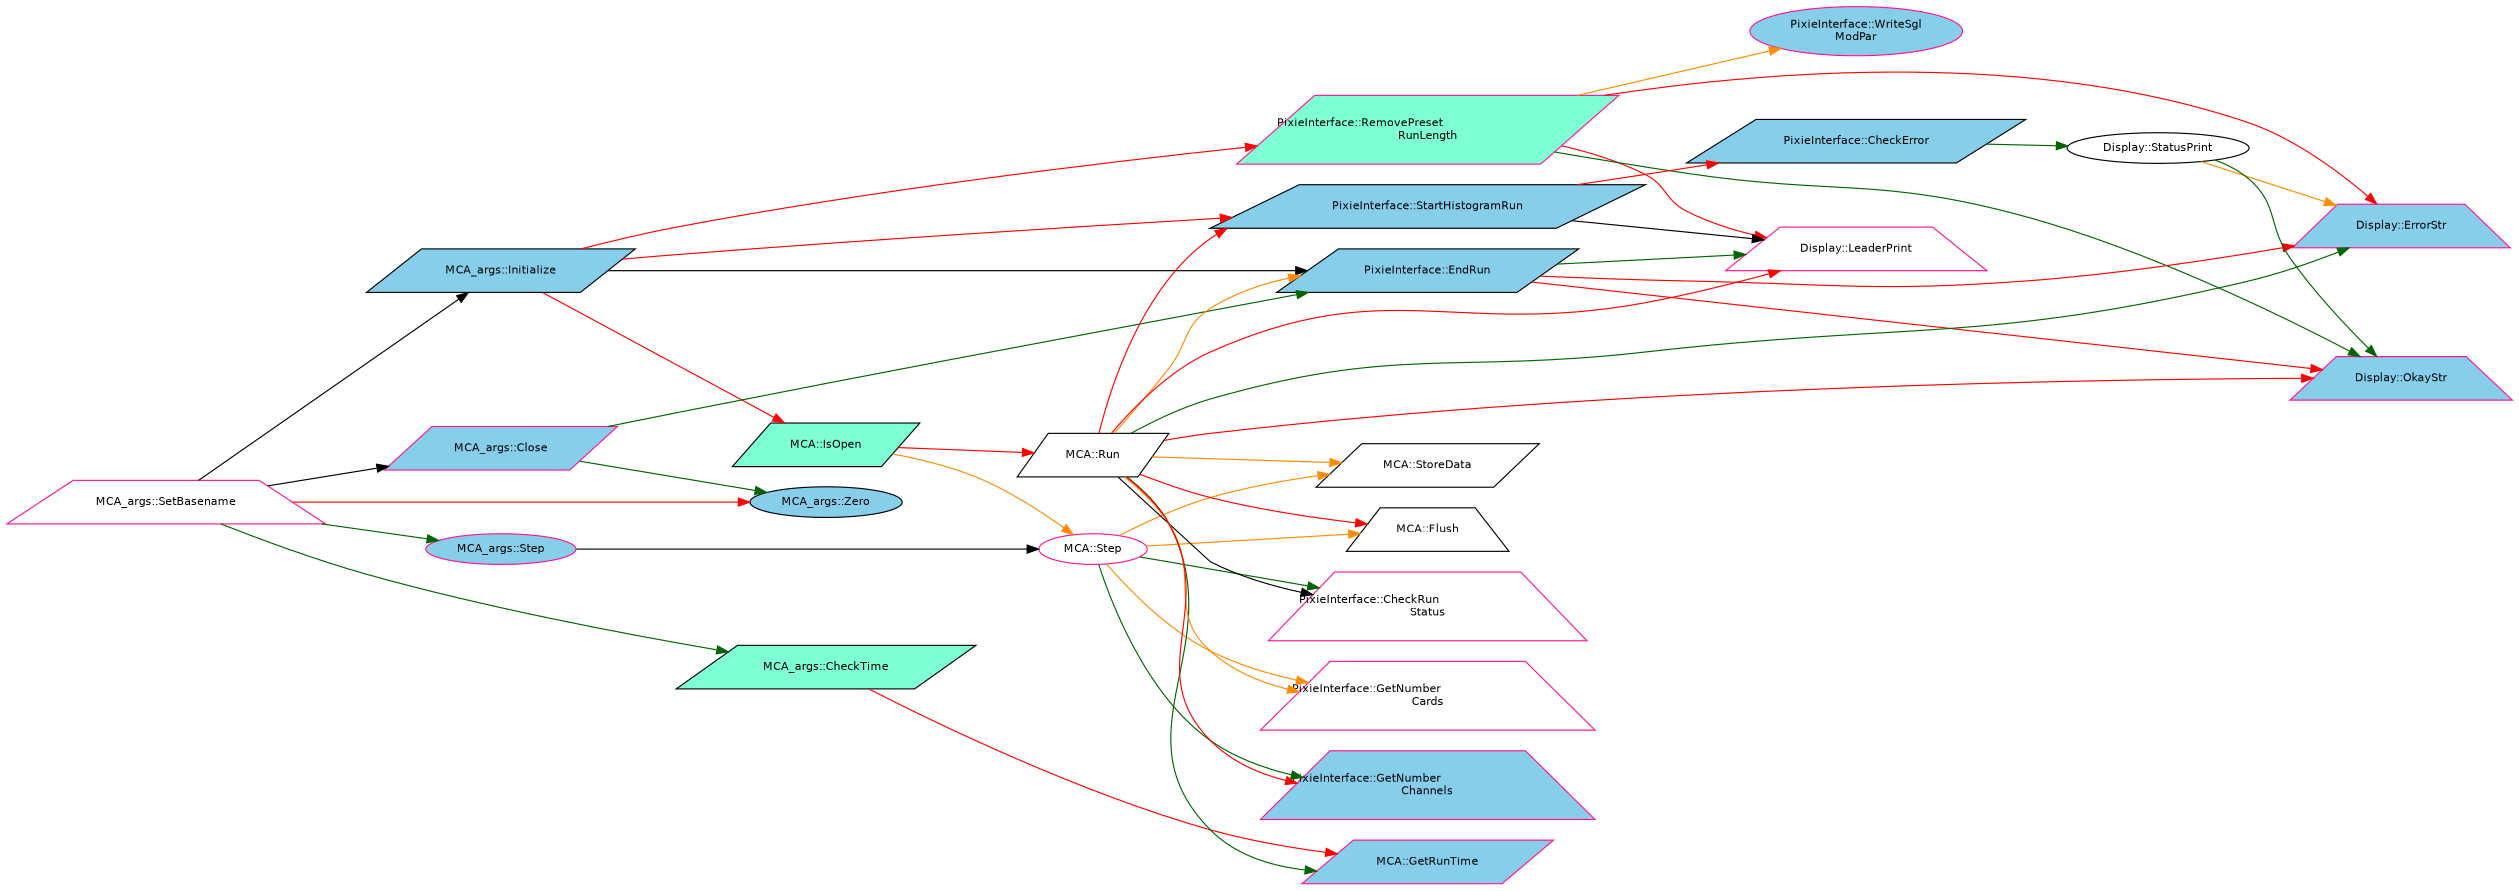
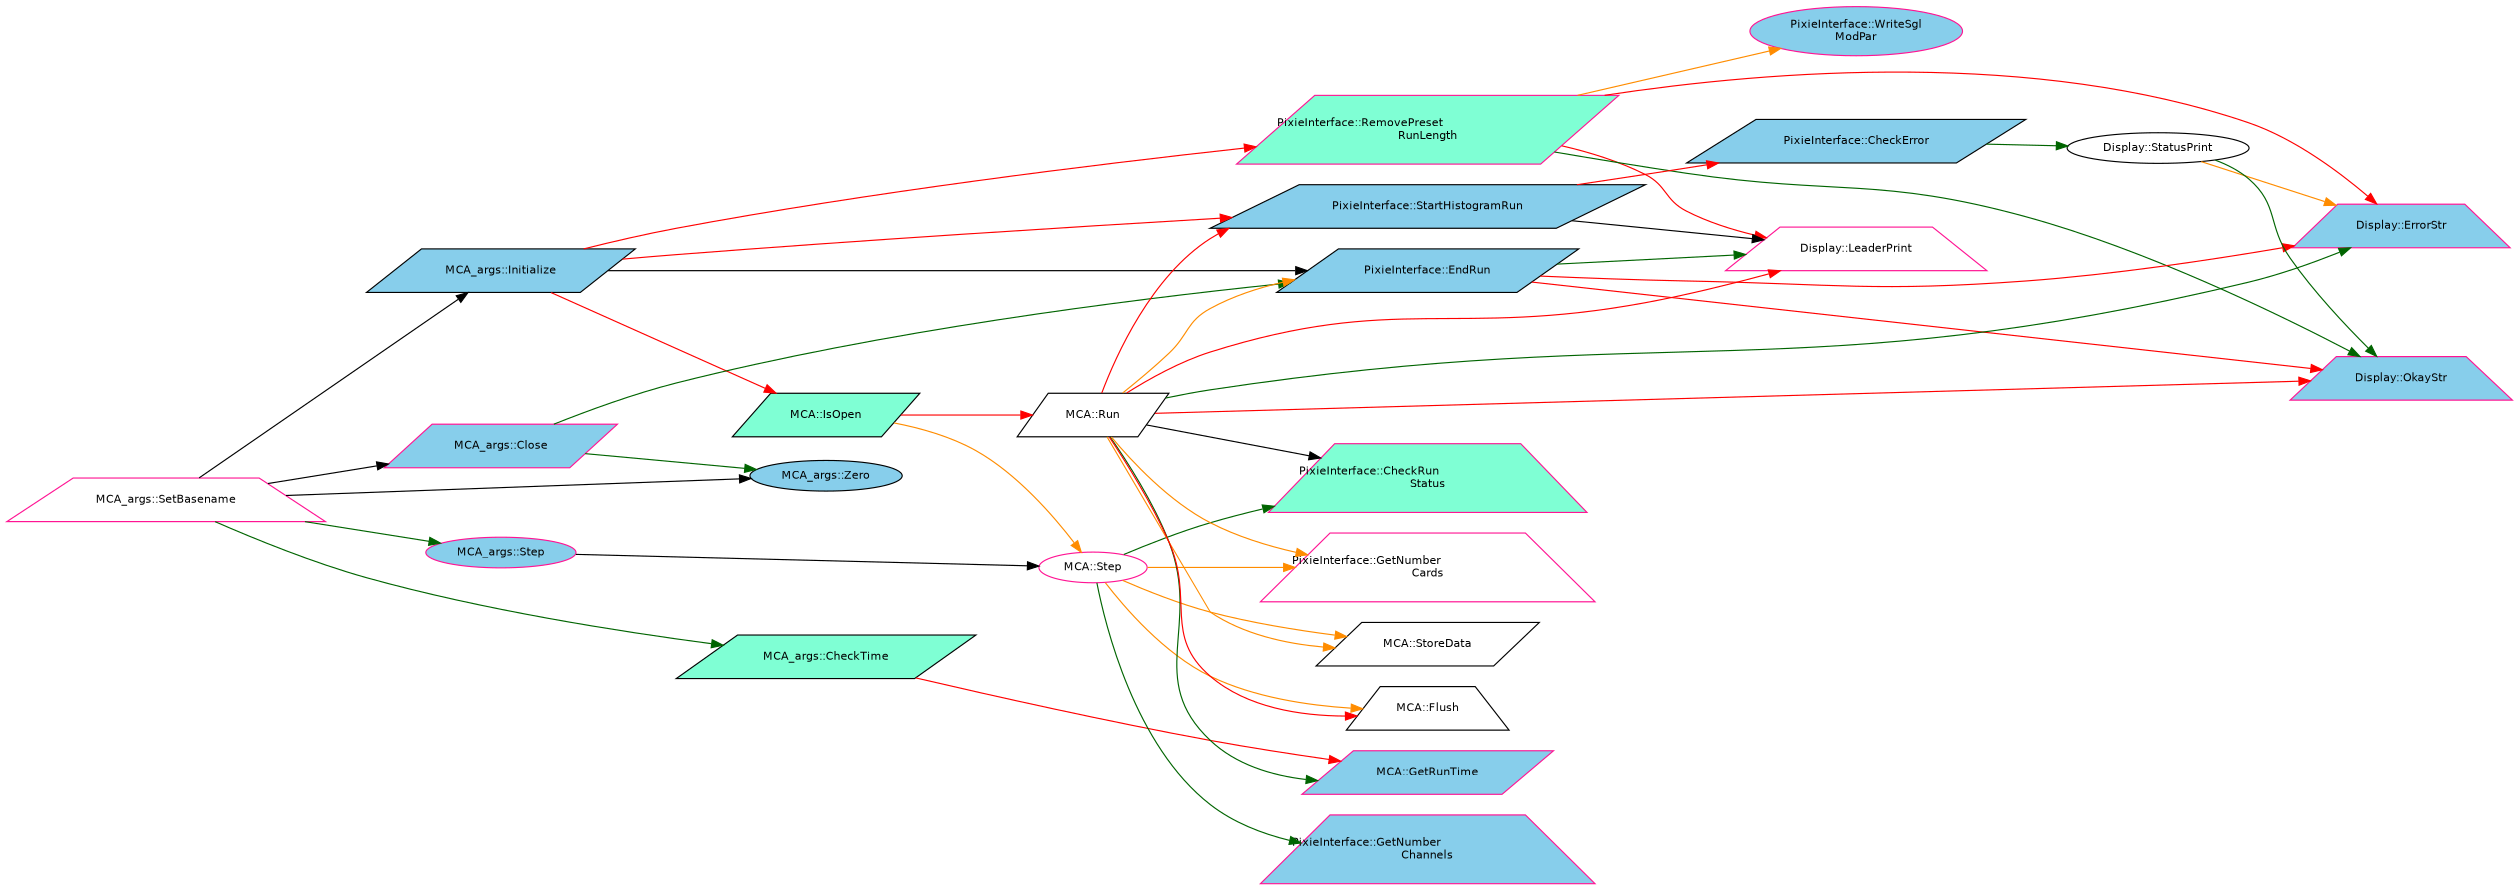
(515, 502) -> (513, 487)
(1428, 606) -> (1428, 478)
(1186, 702) -> none
